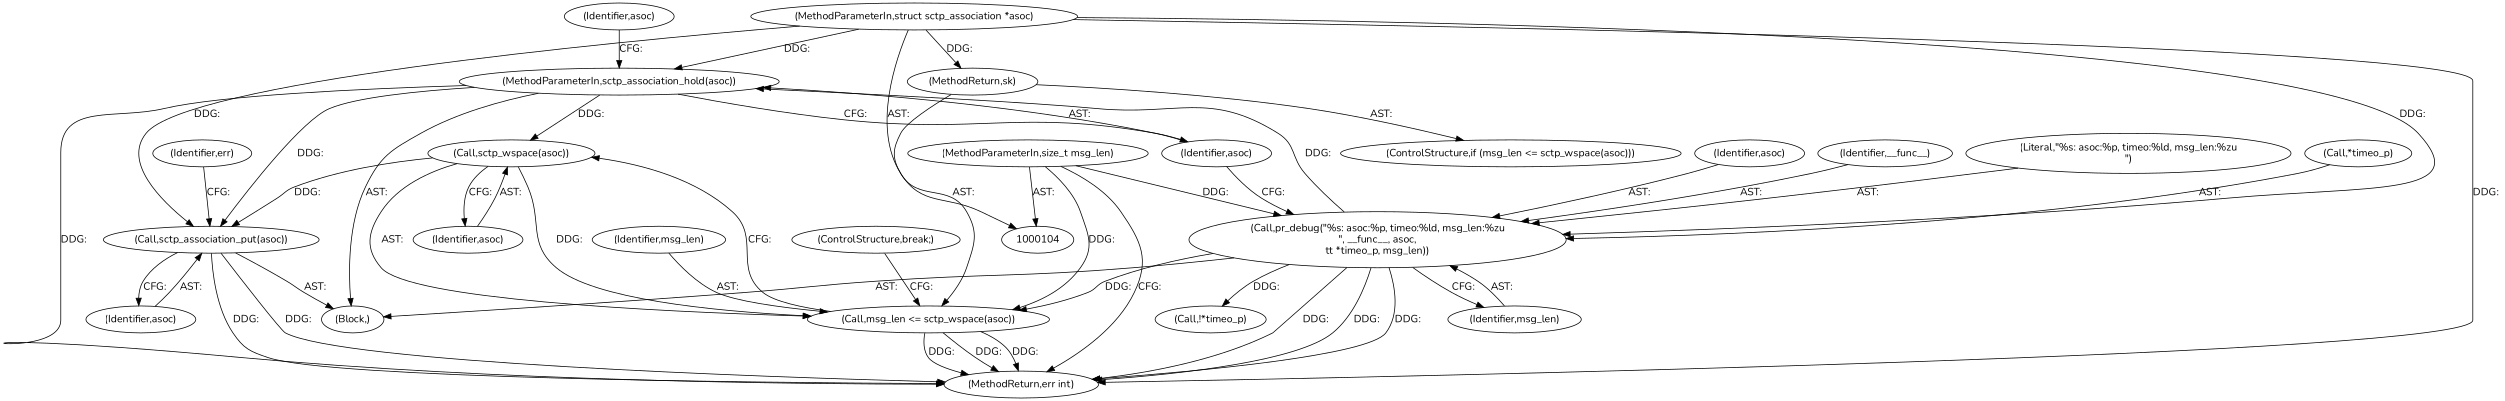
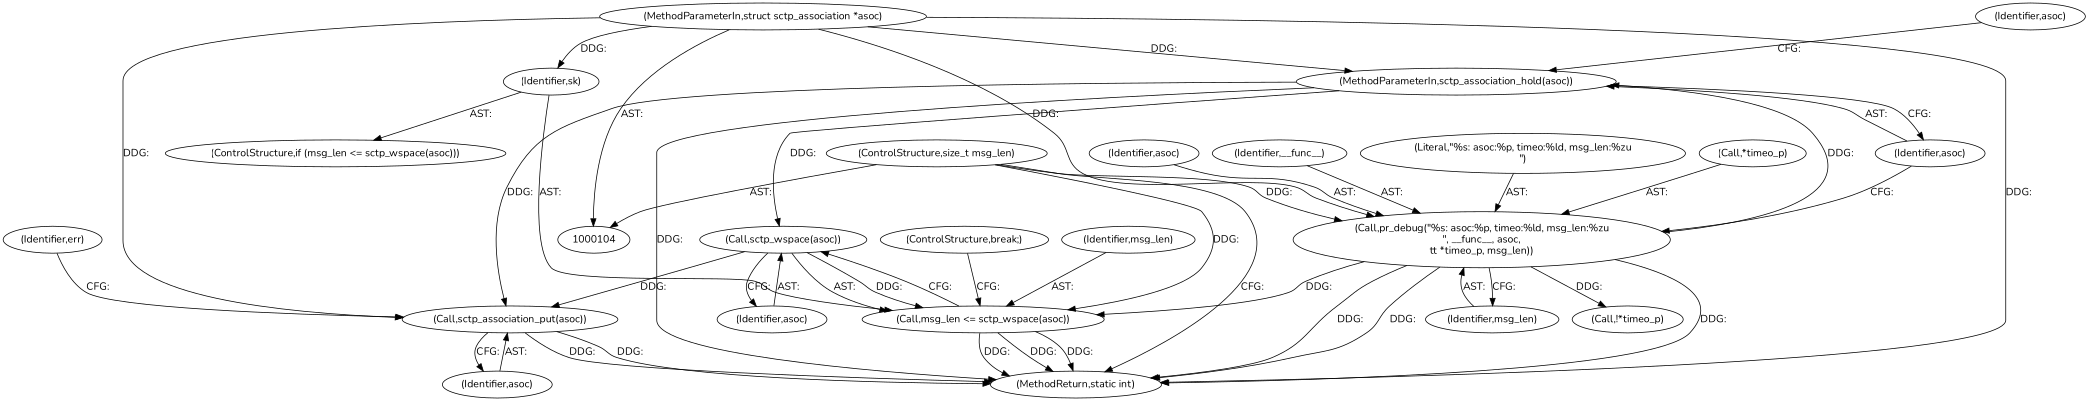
(973, 82) -> (551, 82)
(1028, 153) -> (937, 153)
(353, 319) -> none
(1021, 385) -> (1076, 385)
